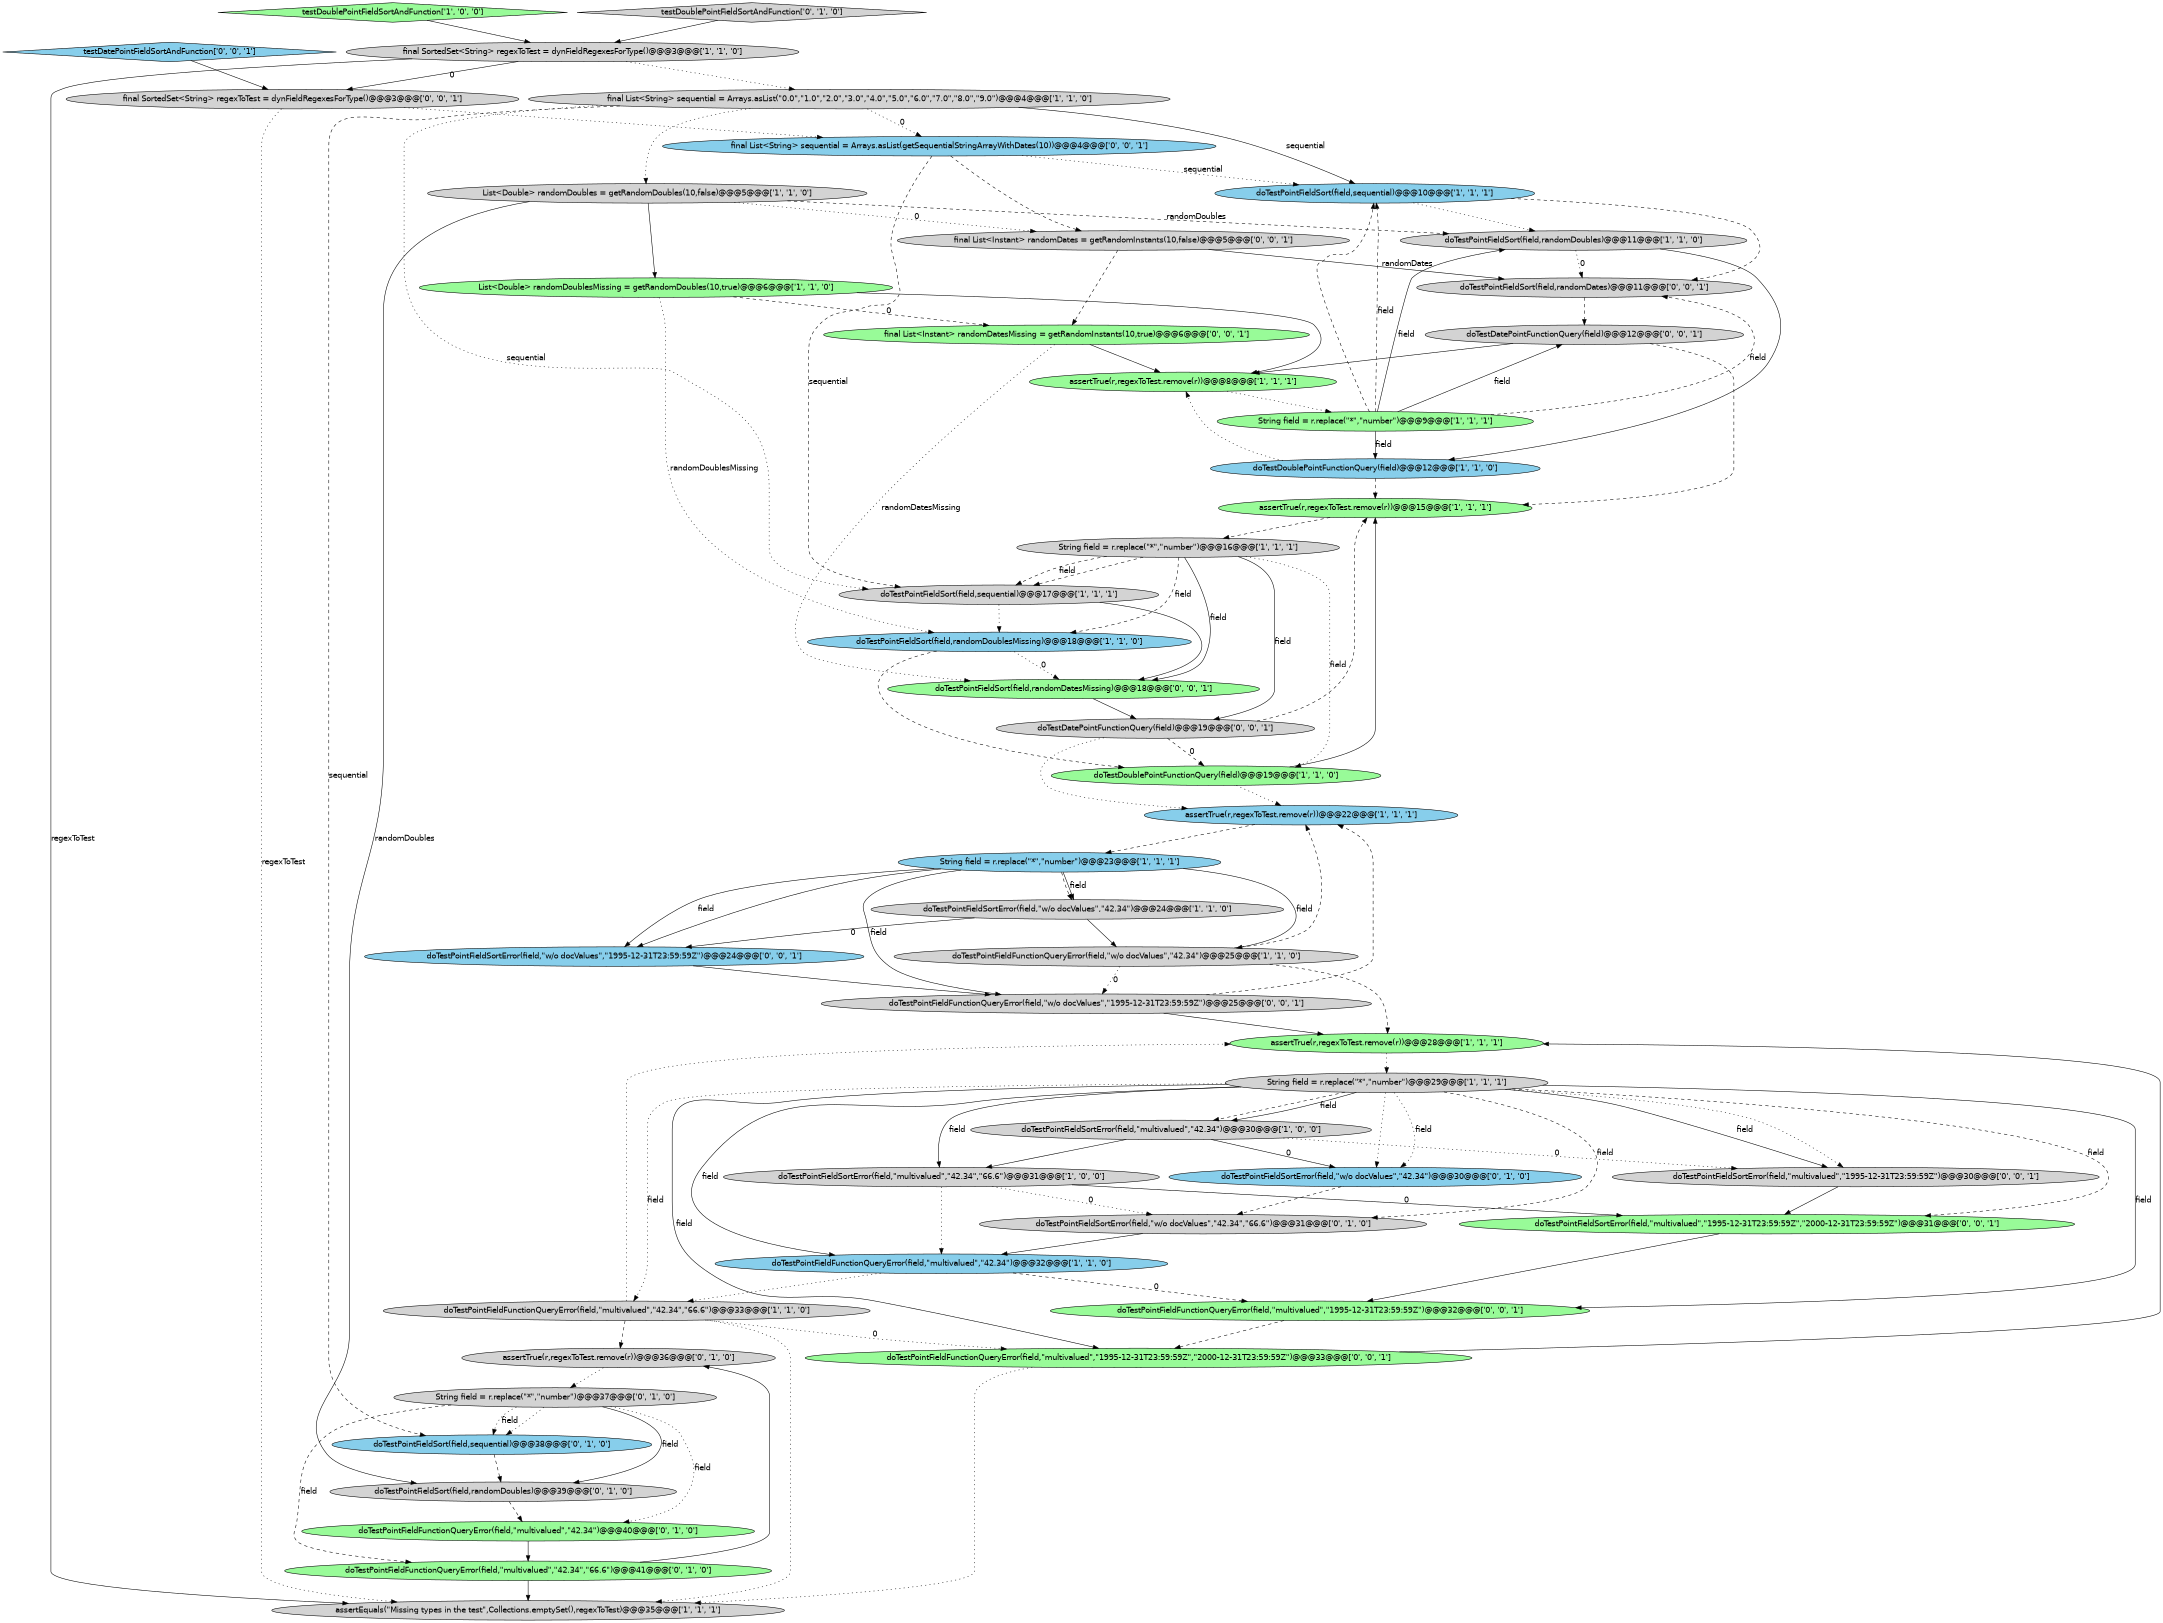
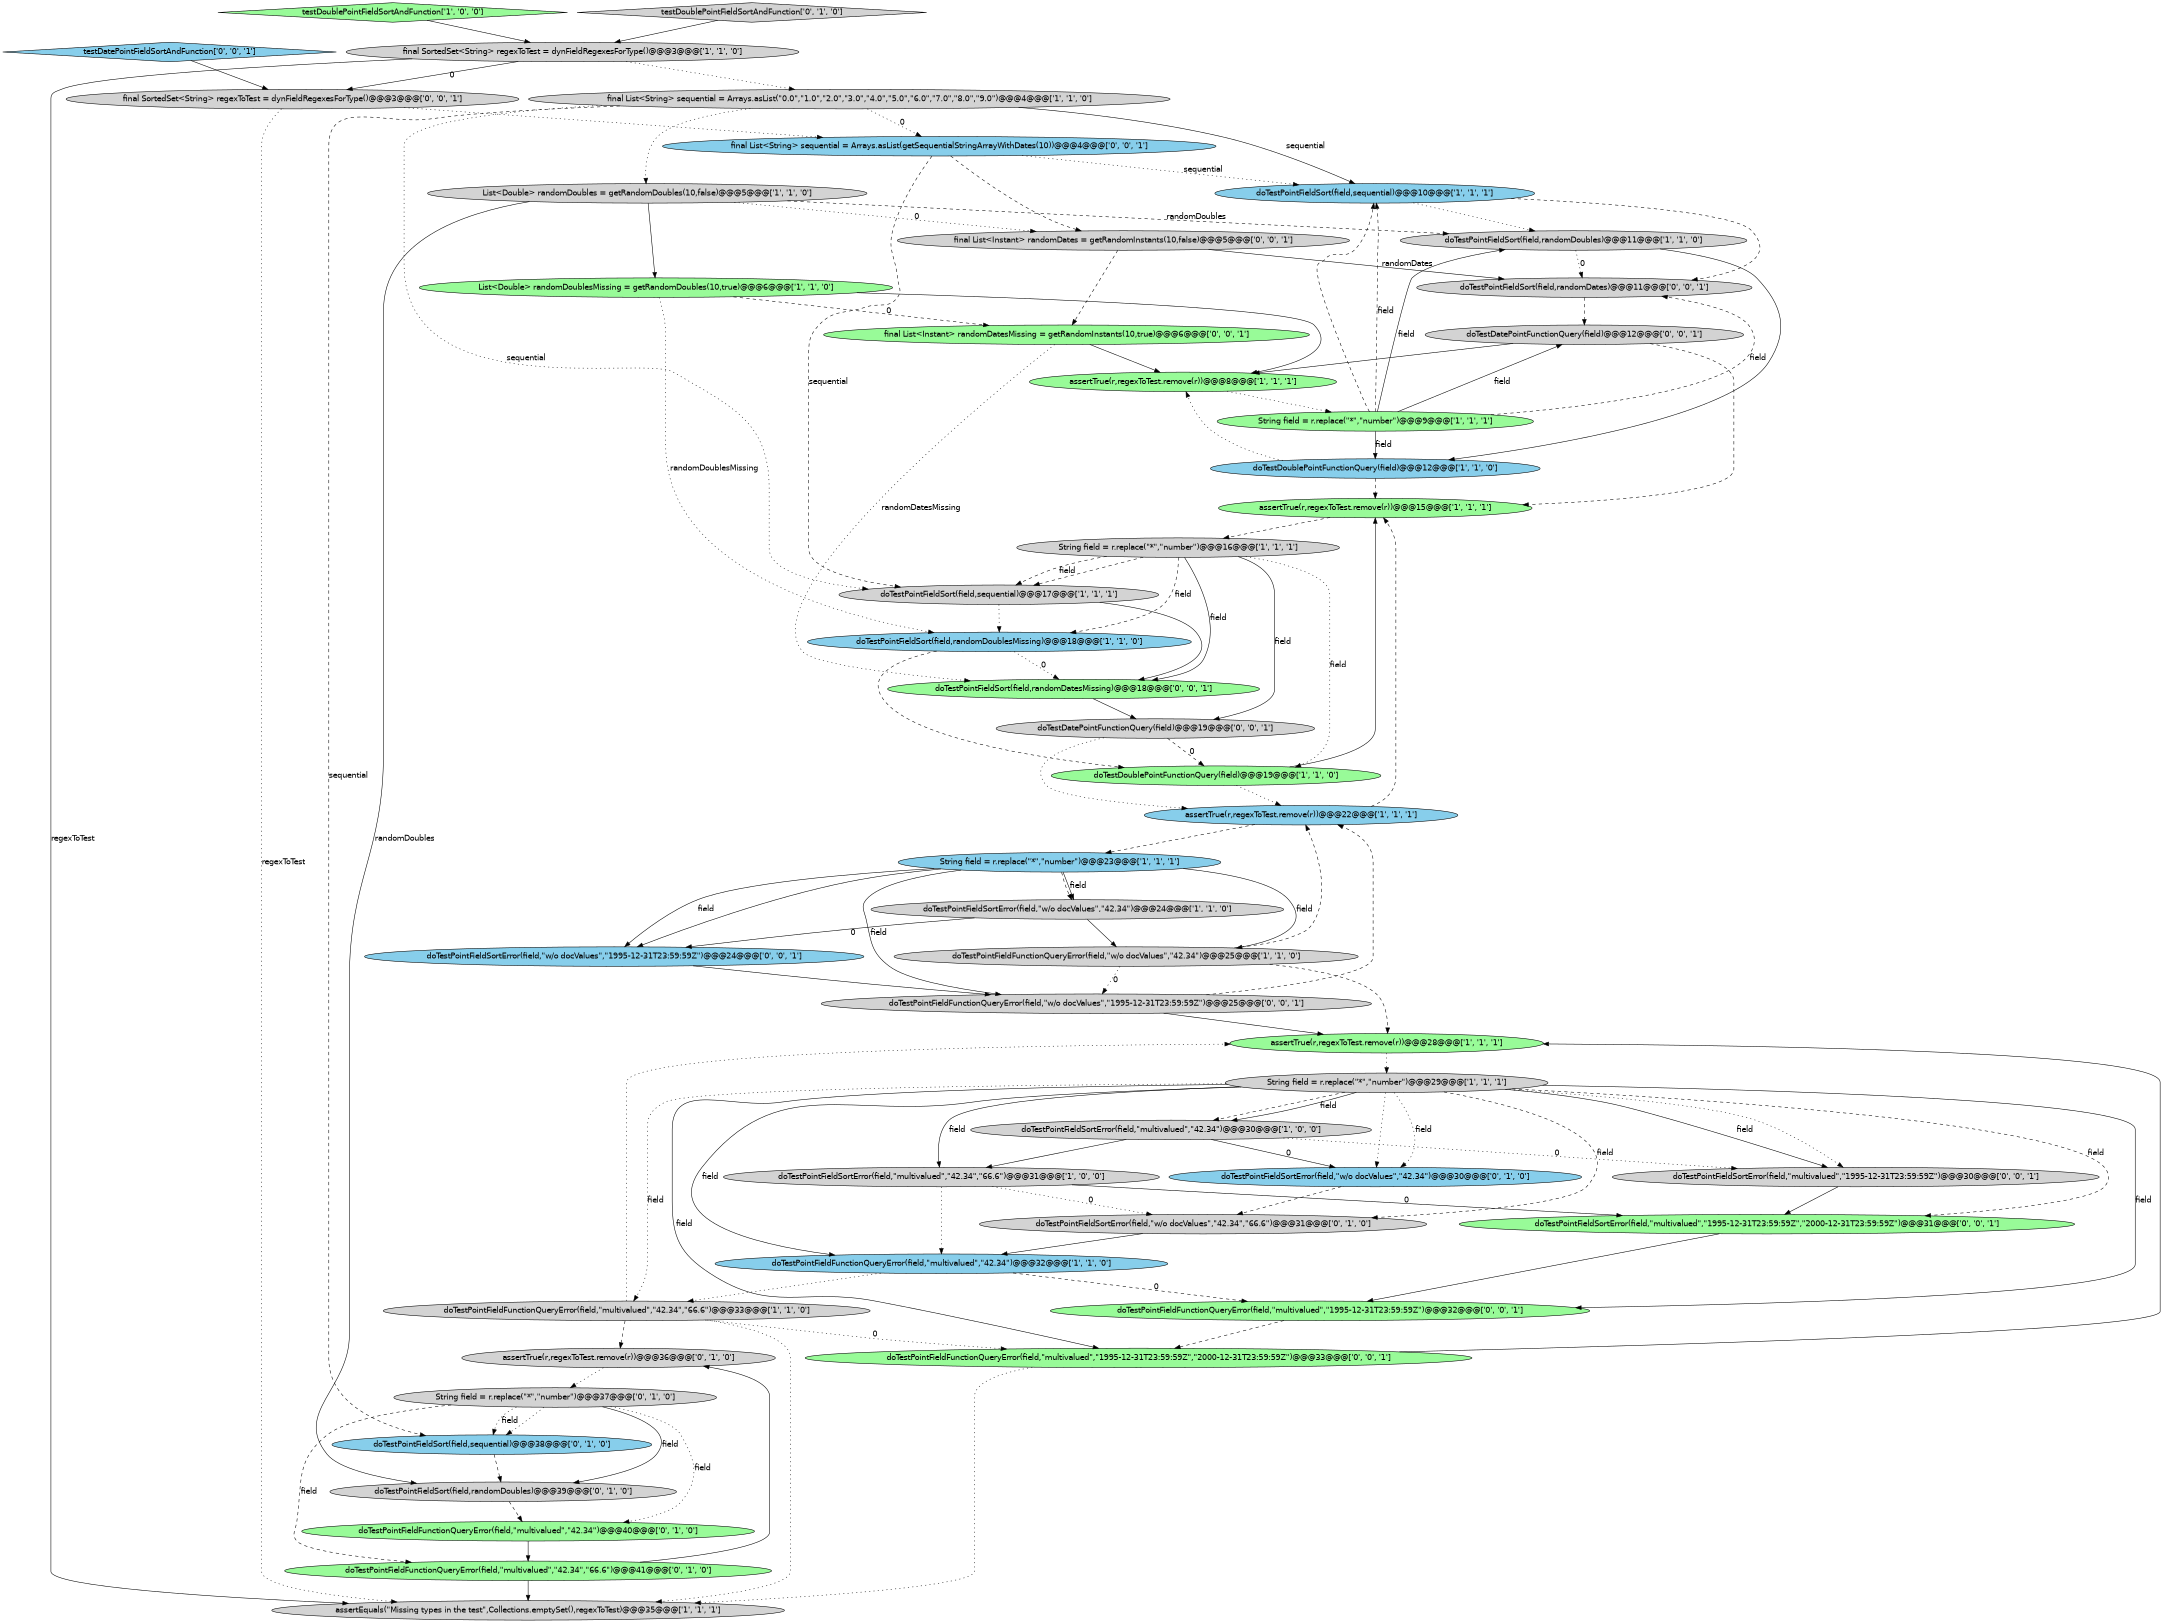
(1354, 650) -> (1396, 669)
